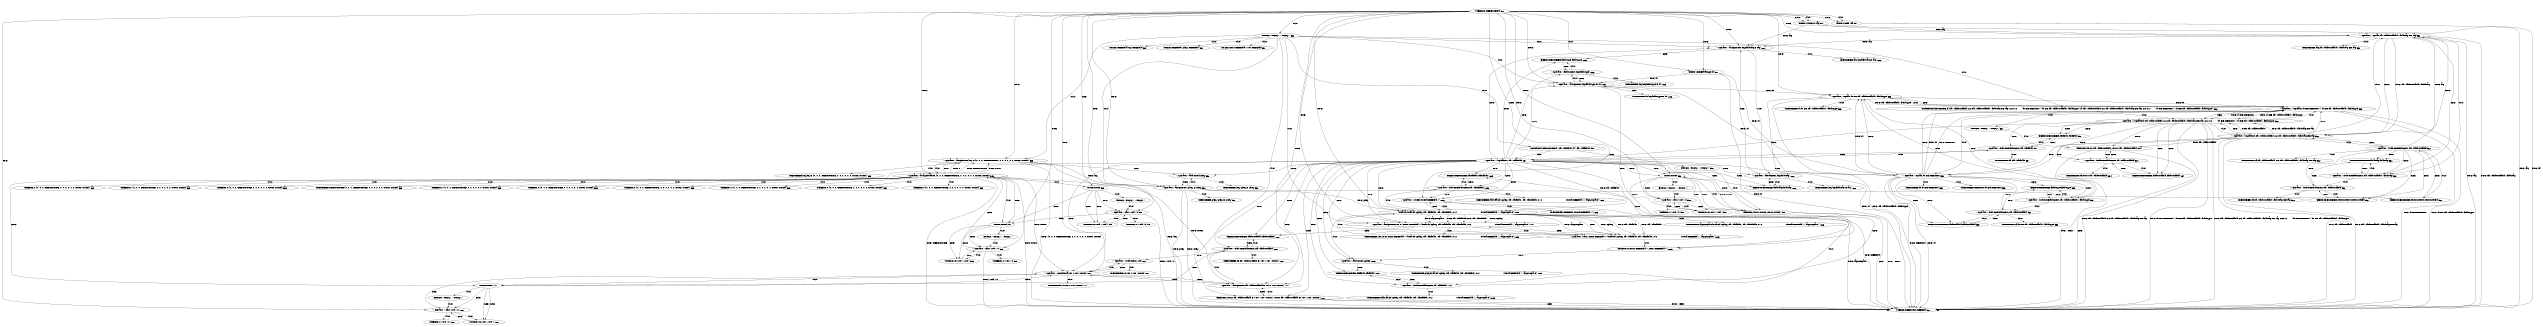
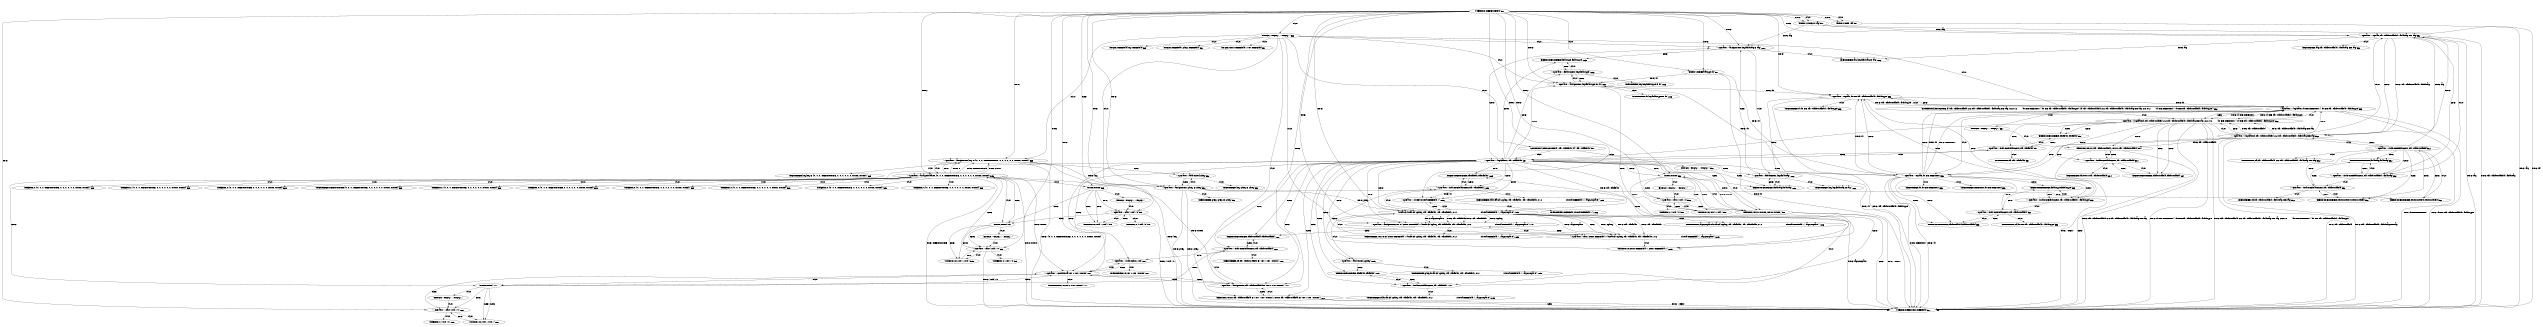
(2057, 38) -> (2122, 48)
(1512, 103) -> (1512, 103)
(1300, 165) -> (1224, 168)
(1448, 194) -> (1448, 194)
(1637, 215) -> none
(1497, 255) -> (1406, 244)
